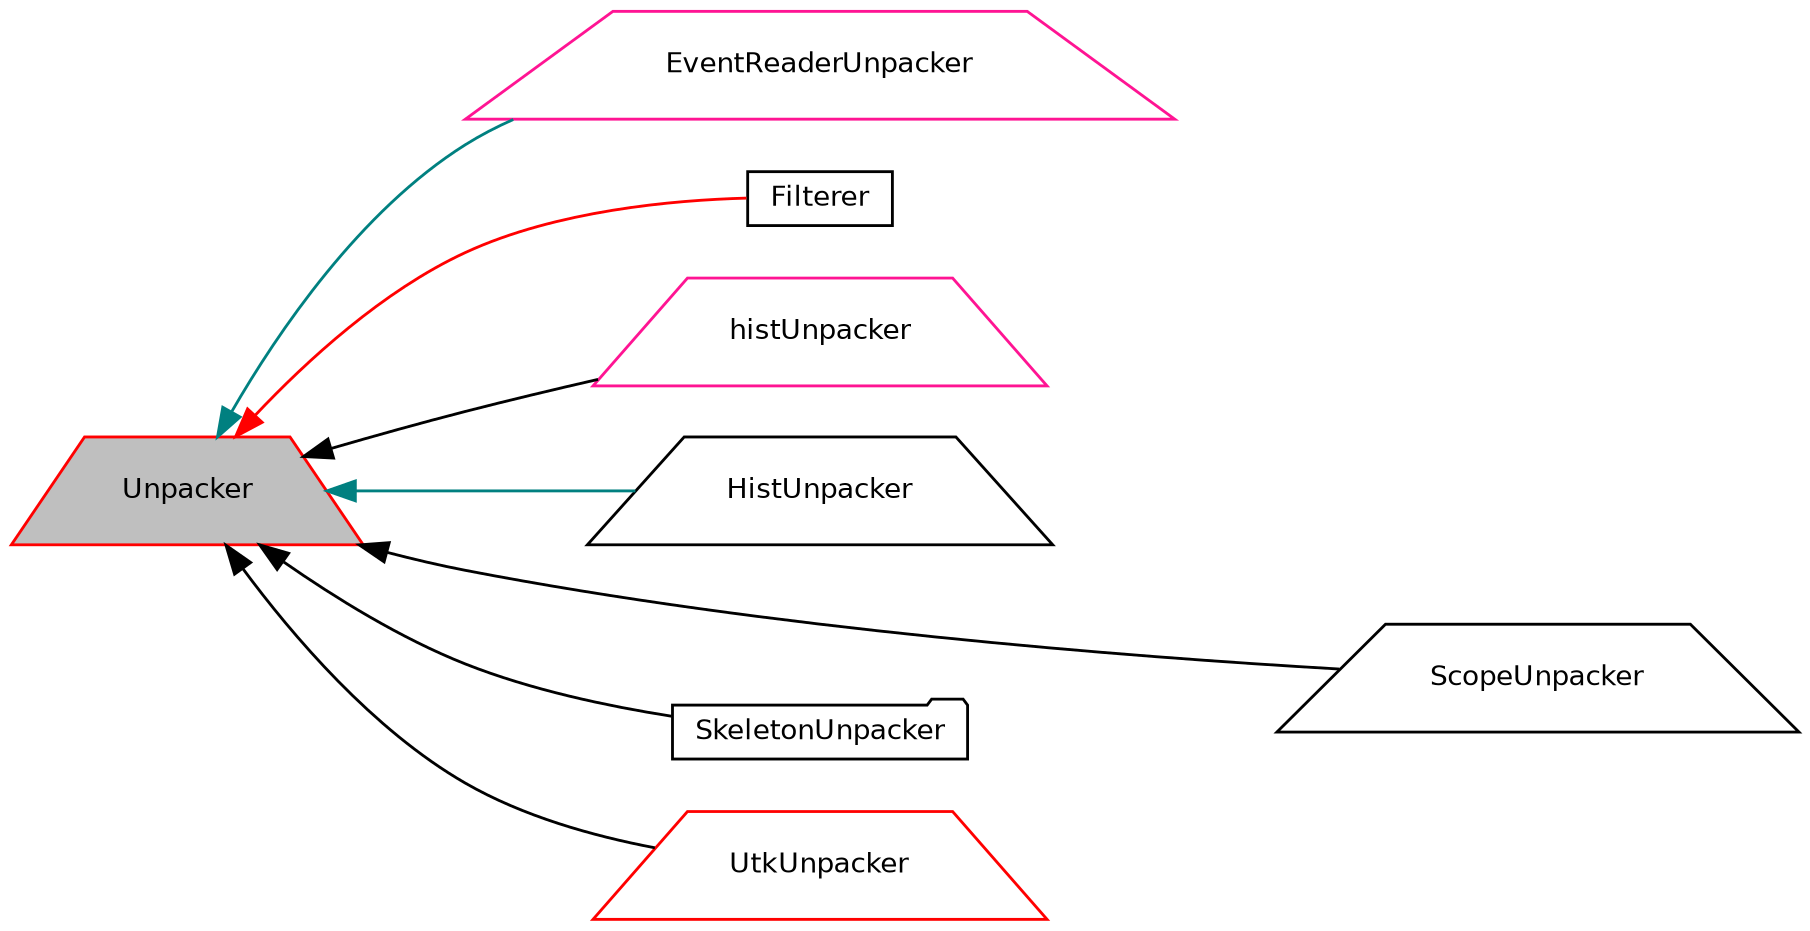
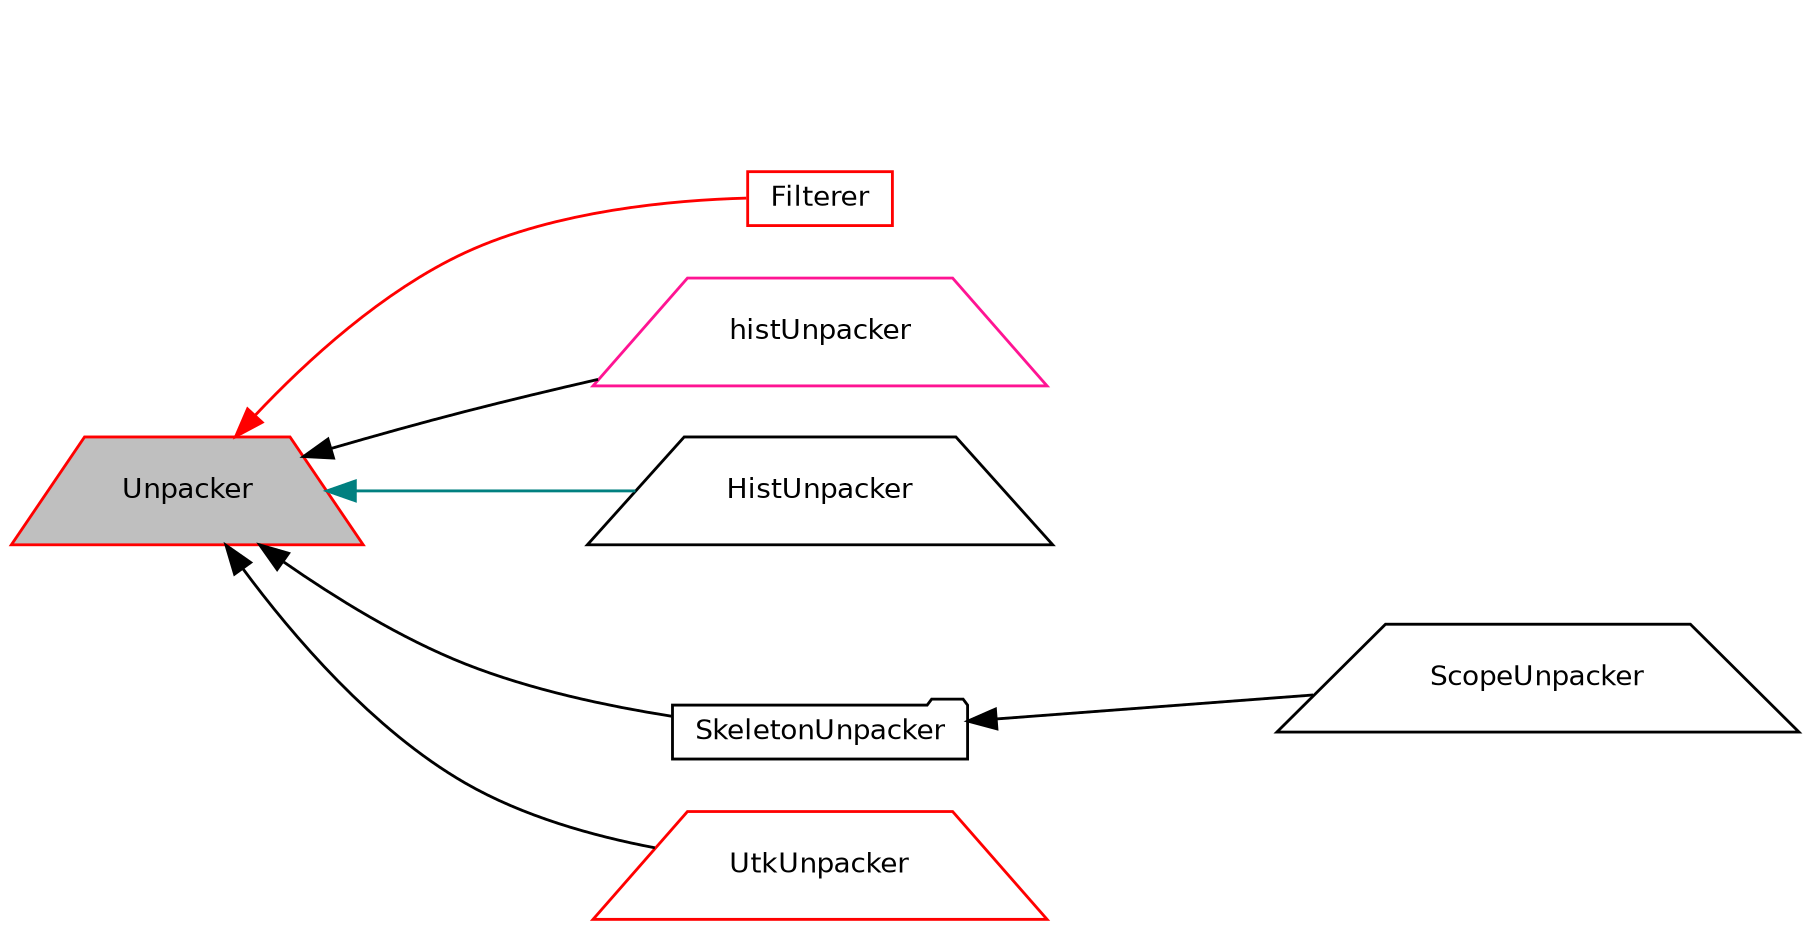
(820, 65) -> none
(820, 199) -> (820, 199)
(861, 629) -> (1155, 707)
